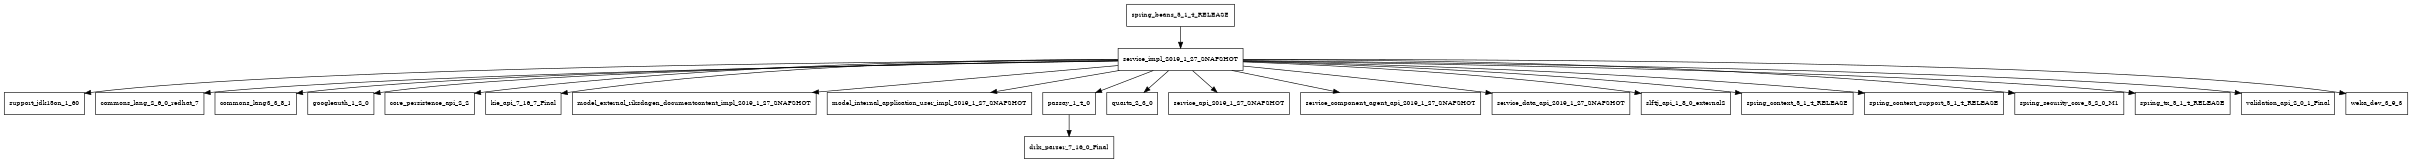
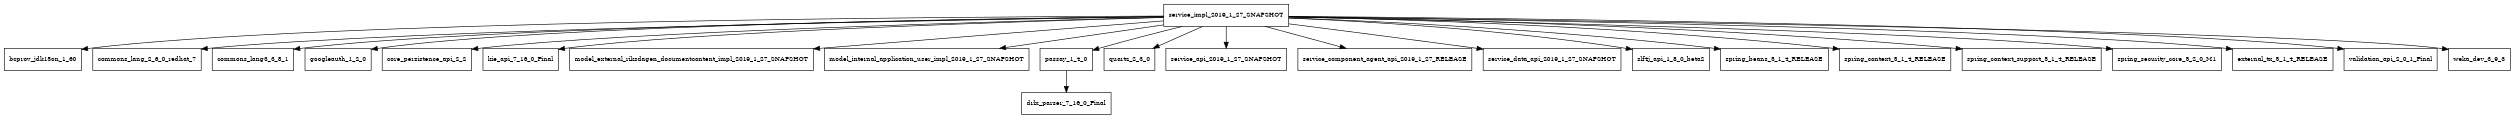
(1181, 34) -> (1502, 29)
(44, 104) -> (43, 59)
(523, 104) -> (521, 59)
(1391, 104) -> (1385, 59)
(1686, 104) -> (1671, 59)
(2183, 104) -> (2283, 59)
